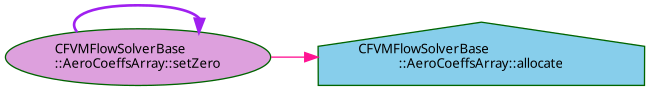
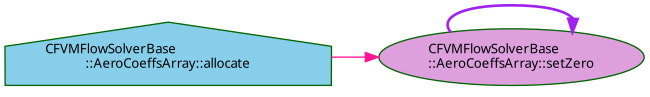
(288, 57) -> (348, 57)
